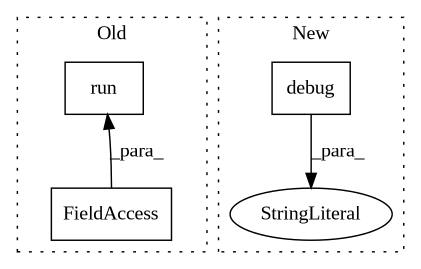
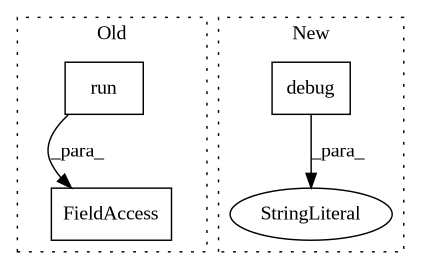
(111, 158) -> (49, 145)
